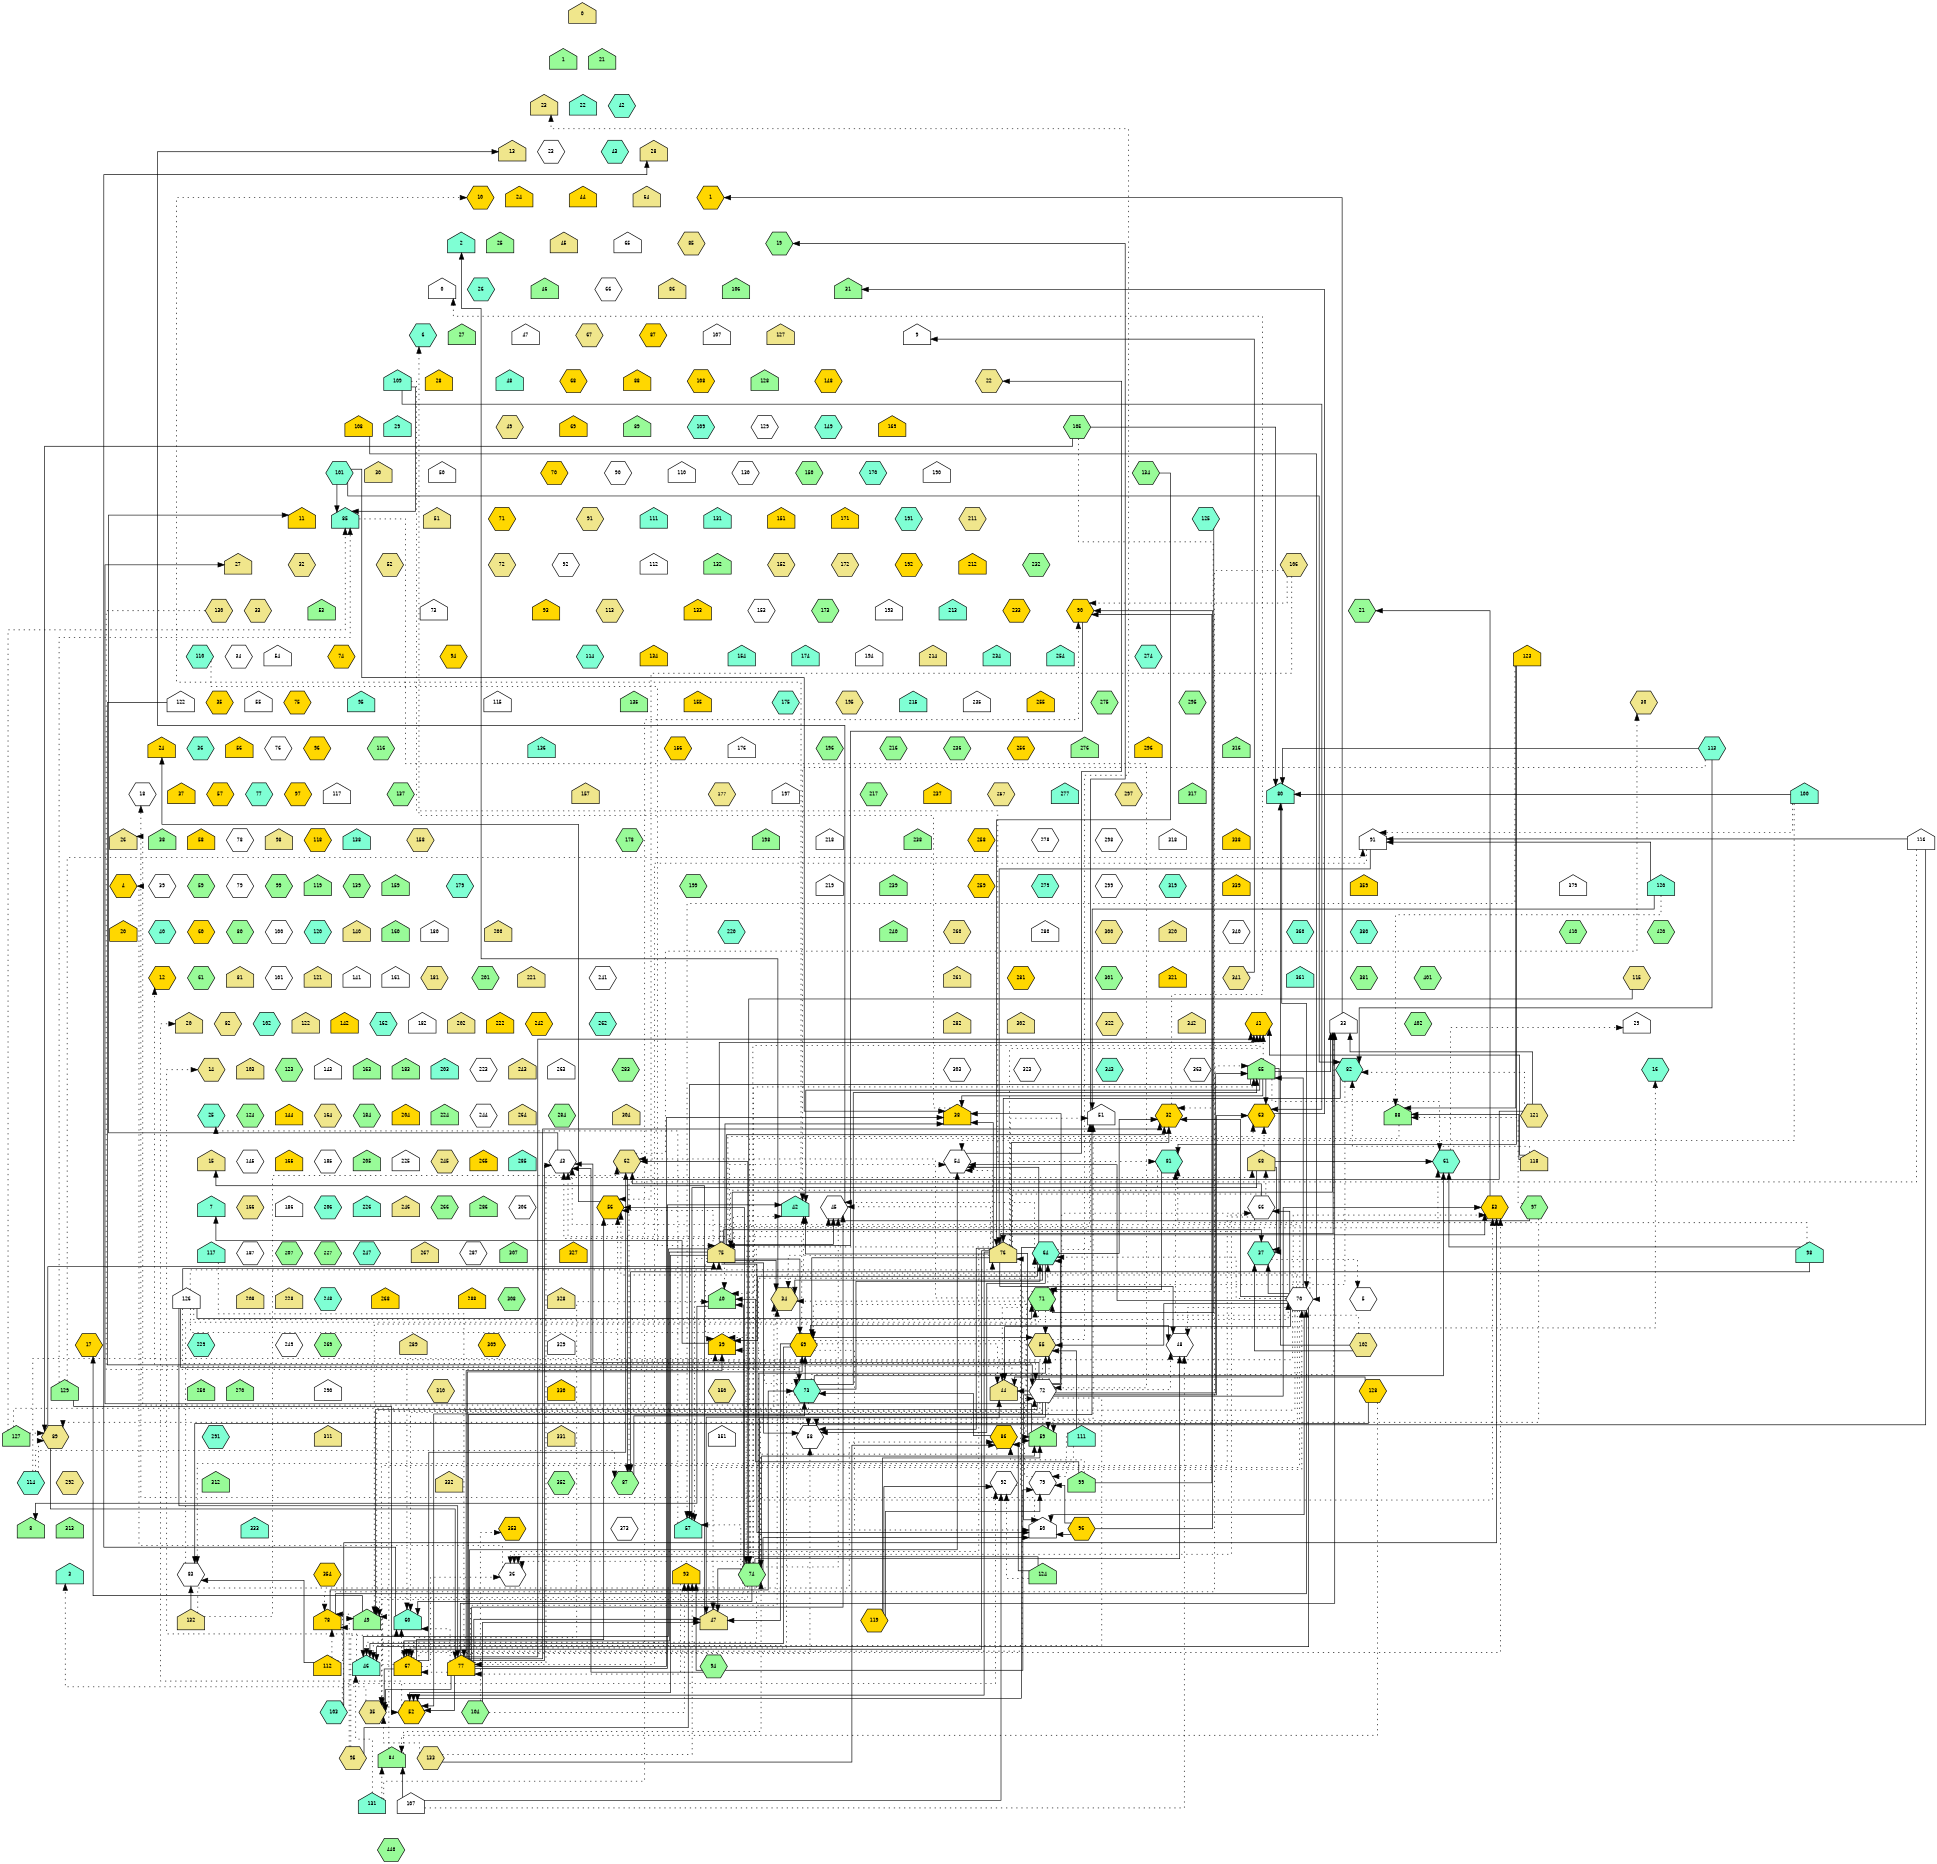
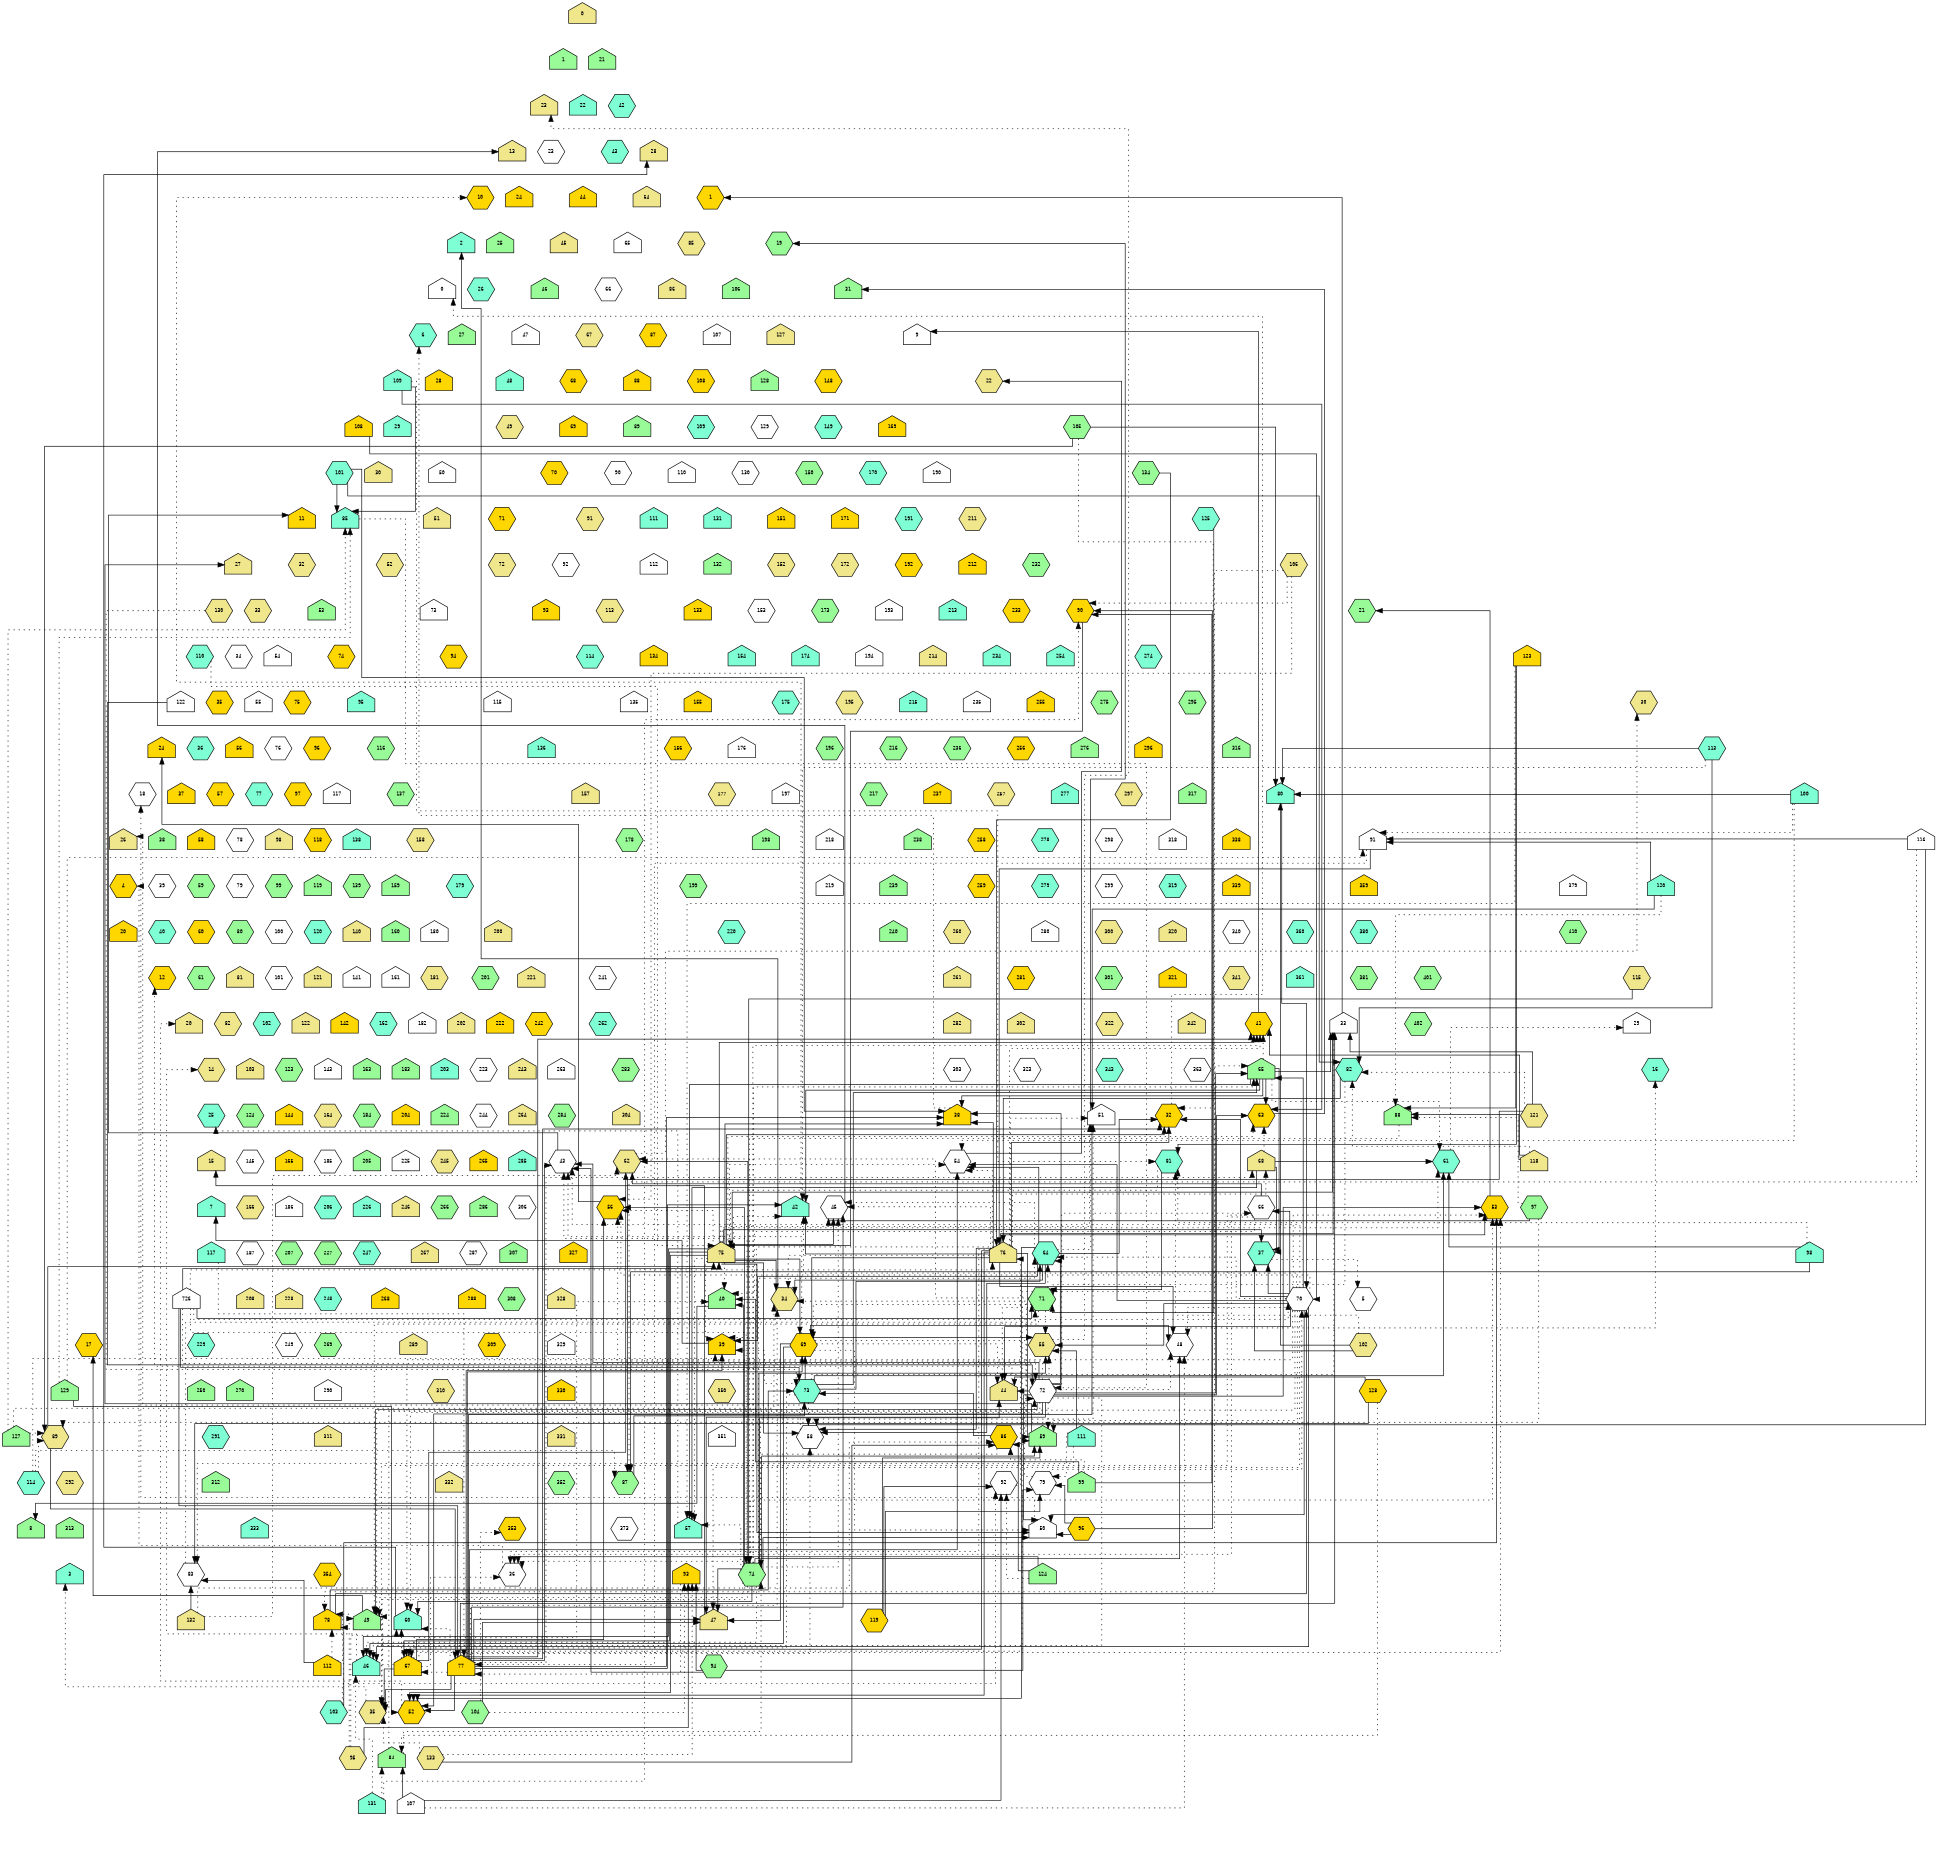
(1254, 501) -> (1258, 511)
(634, 703) -> (634, 703)
(1045, 840) -> (1045, 840)
(1661, 932) -> none
(186, 1299) -> (186, 1299)
(391, 1850) -> none
